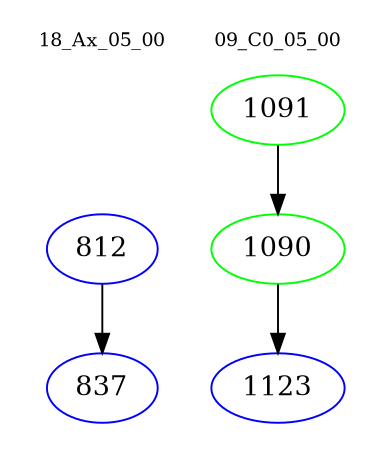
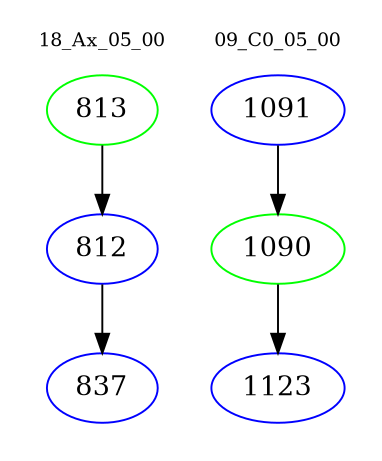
none -> (102, 110)
(278, 110) -> (278, 110)
